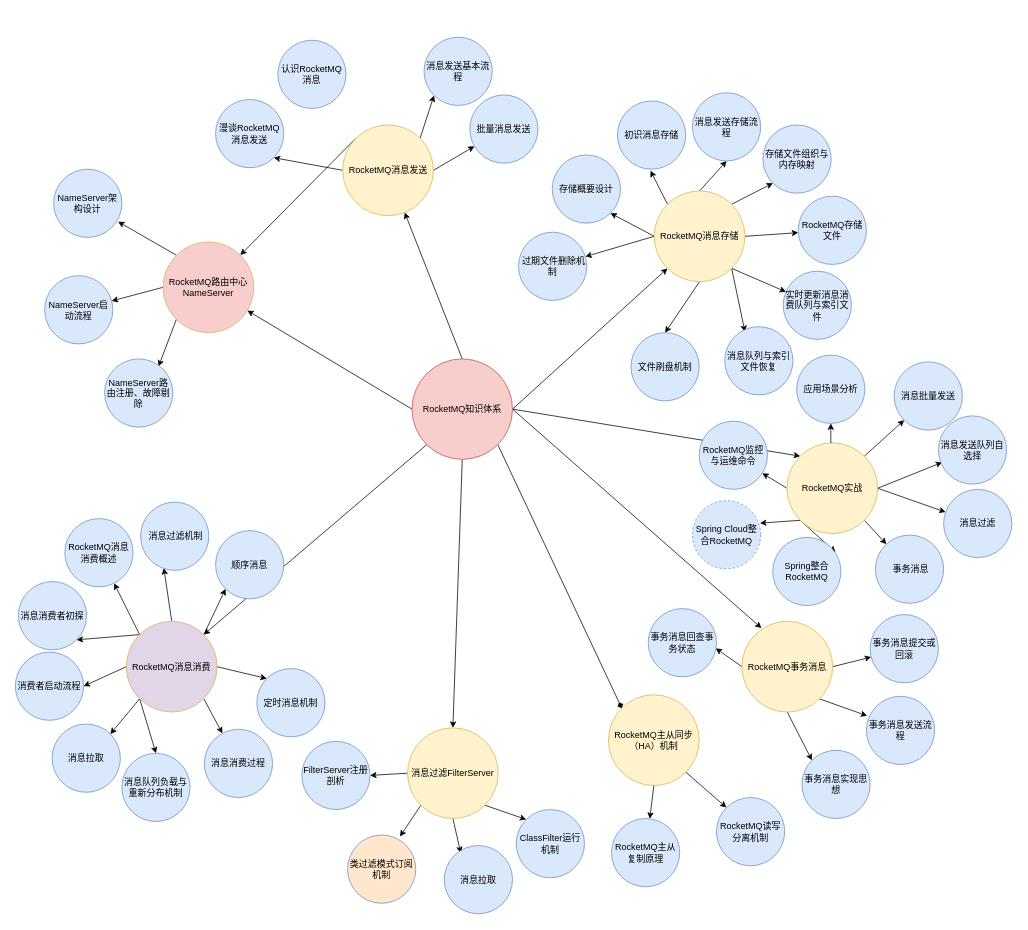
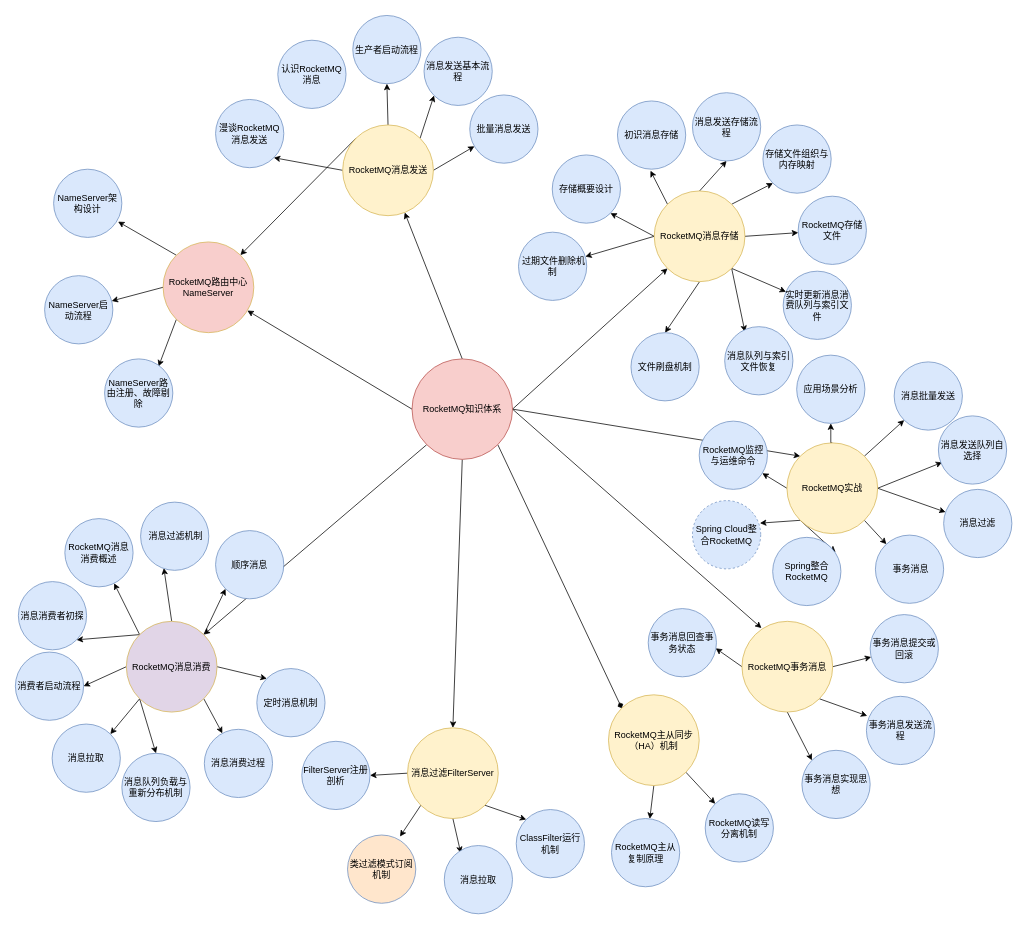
none -> (387, 50)
none -> (388, 104)
(751, 832) -> (740, 828)
